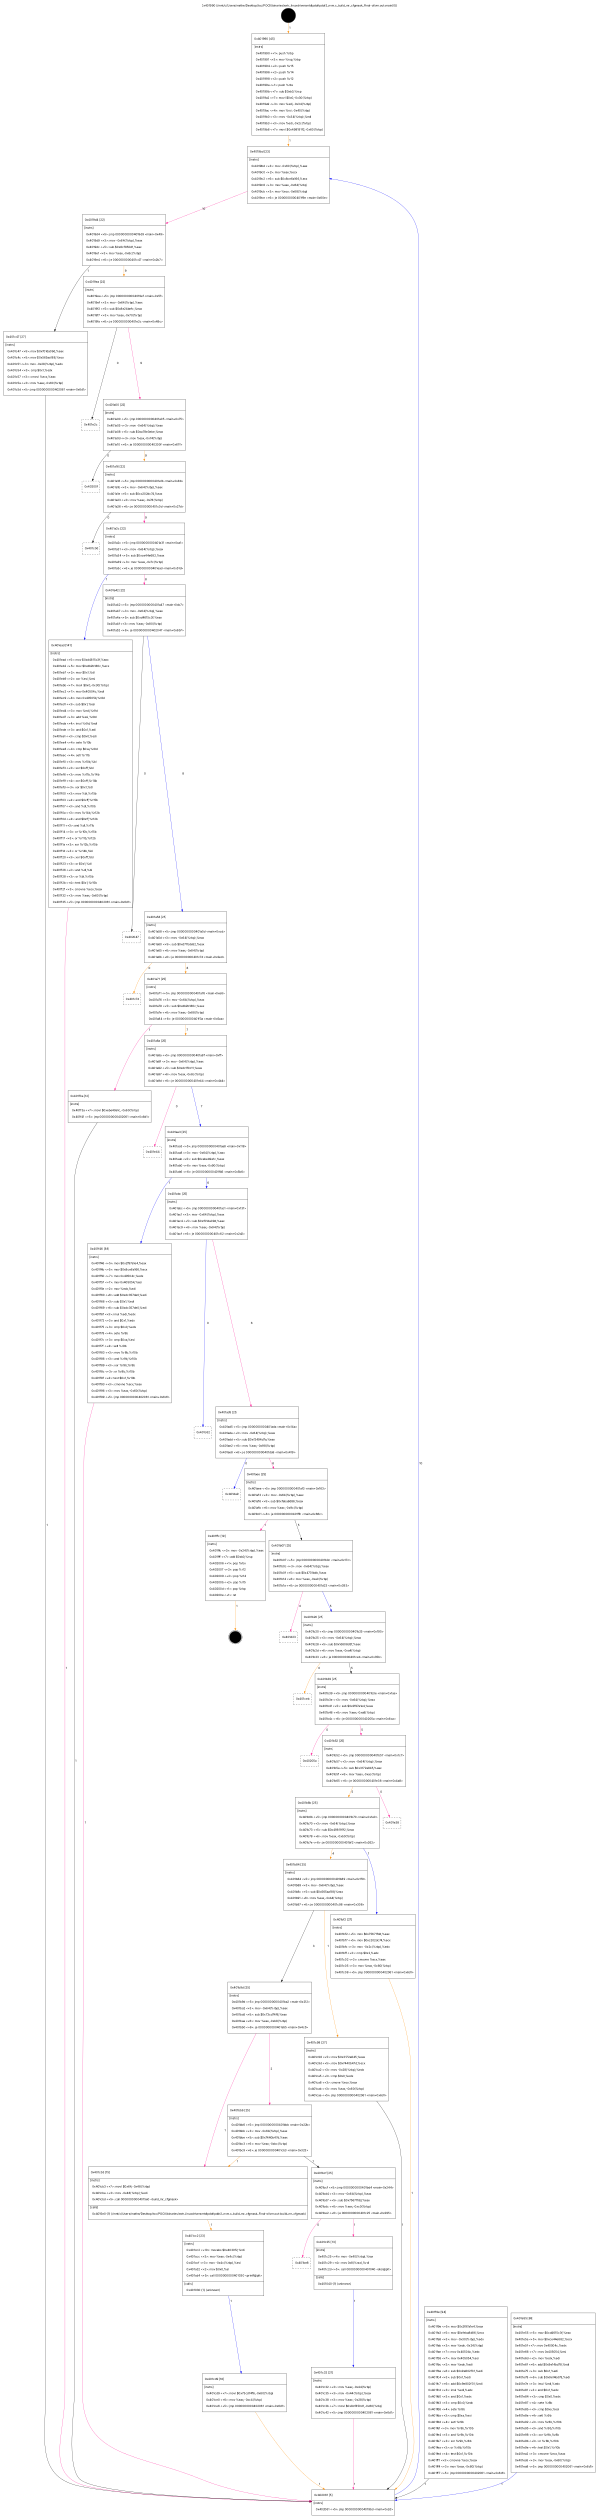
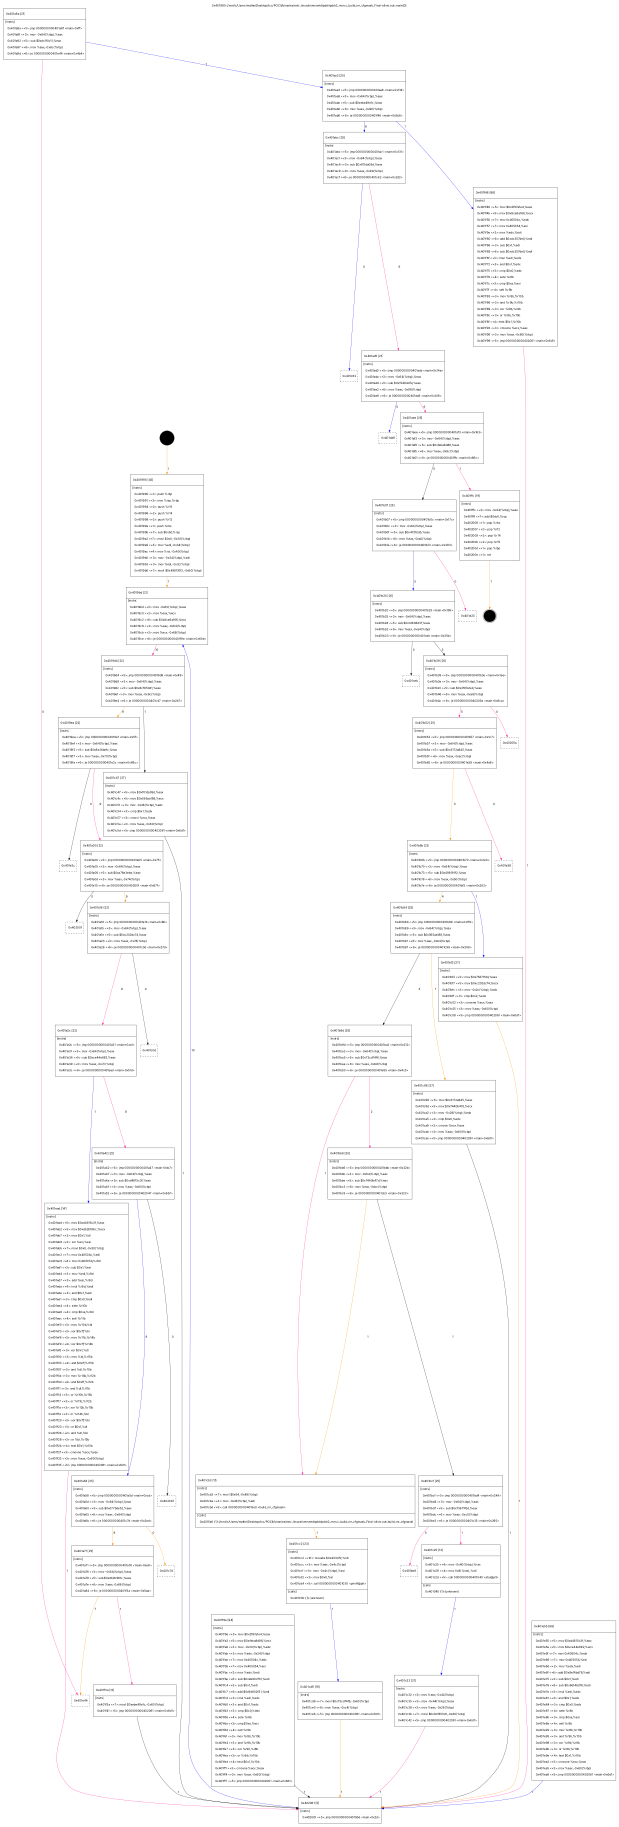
(186, 1029) -> (85, 1644)
(311, 1676) -> (412, 657)
